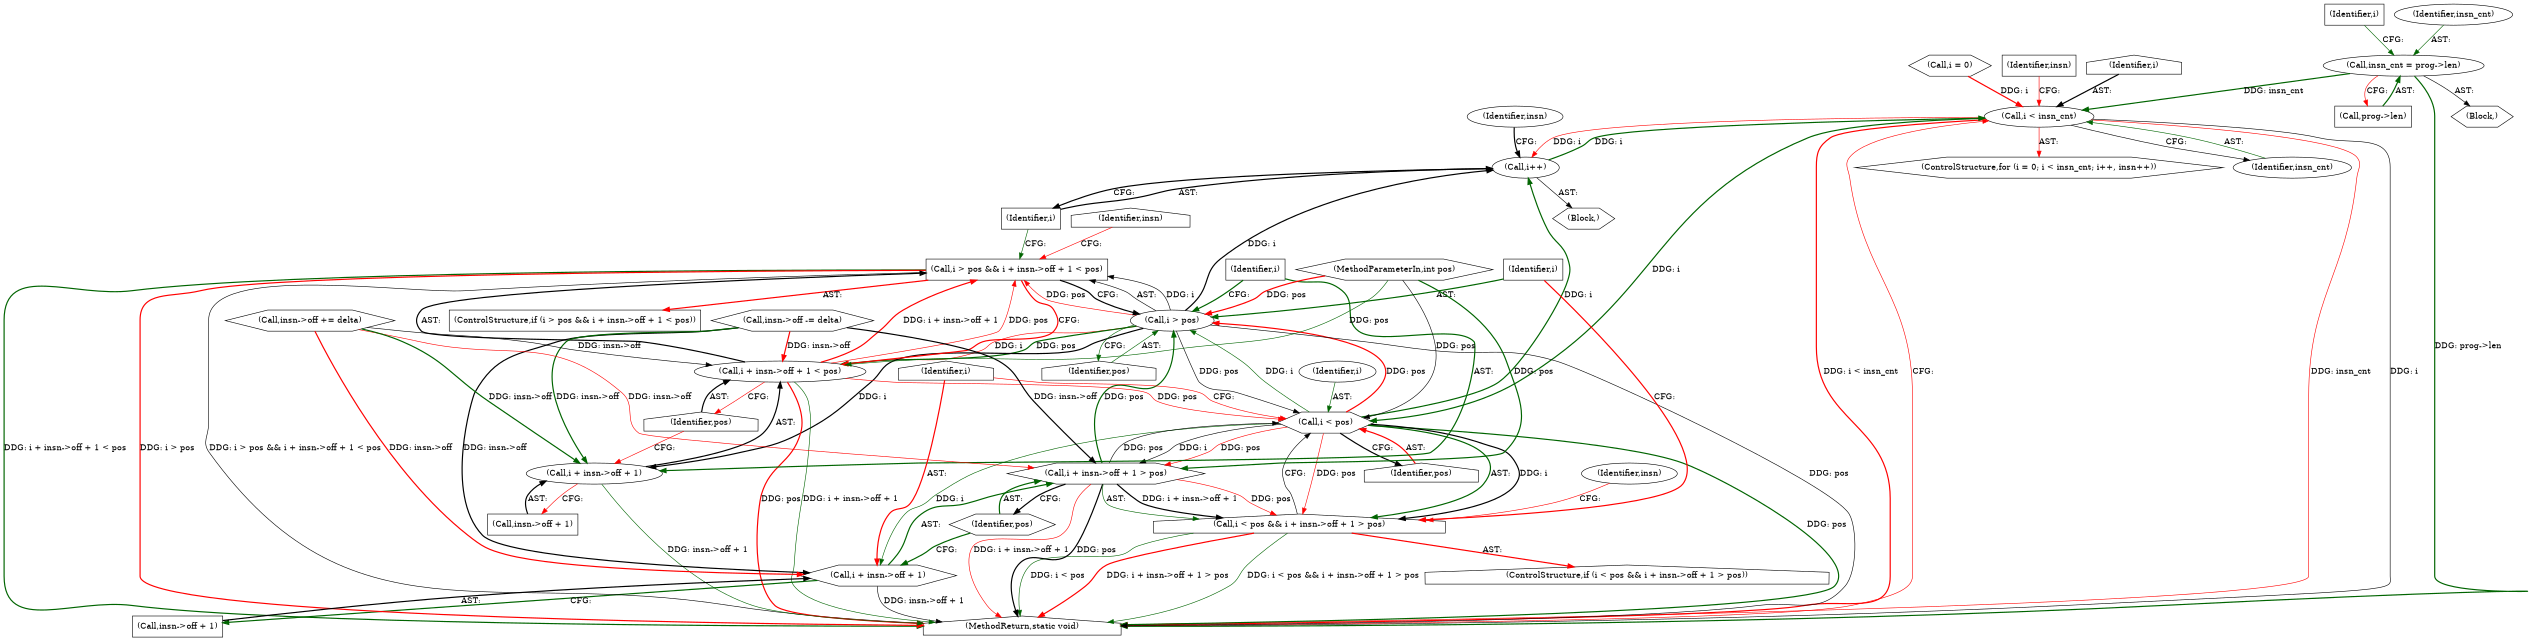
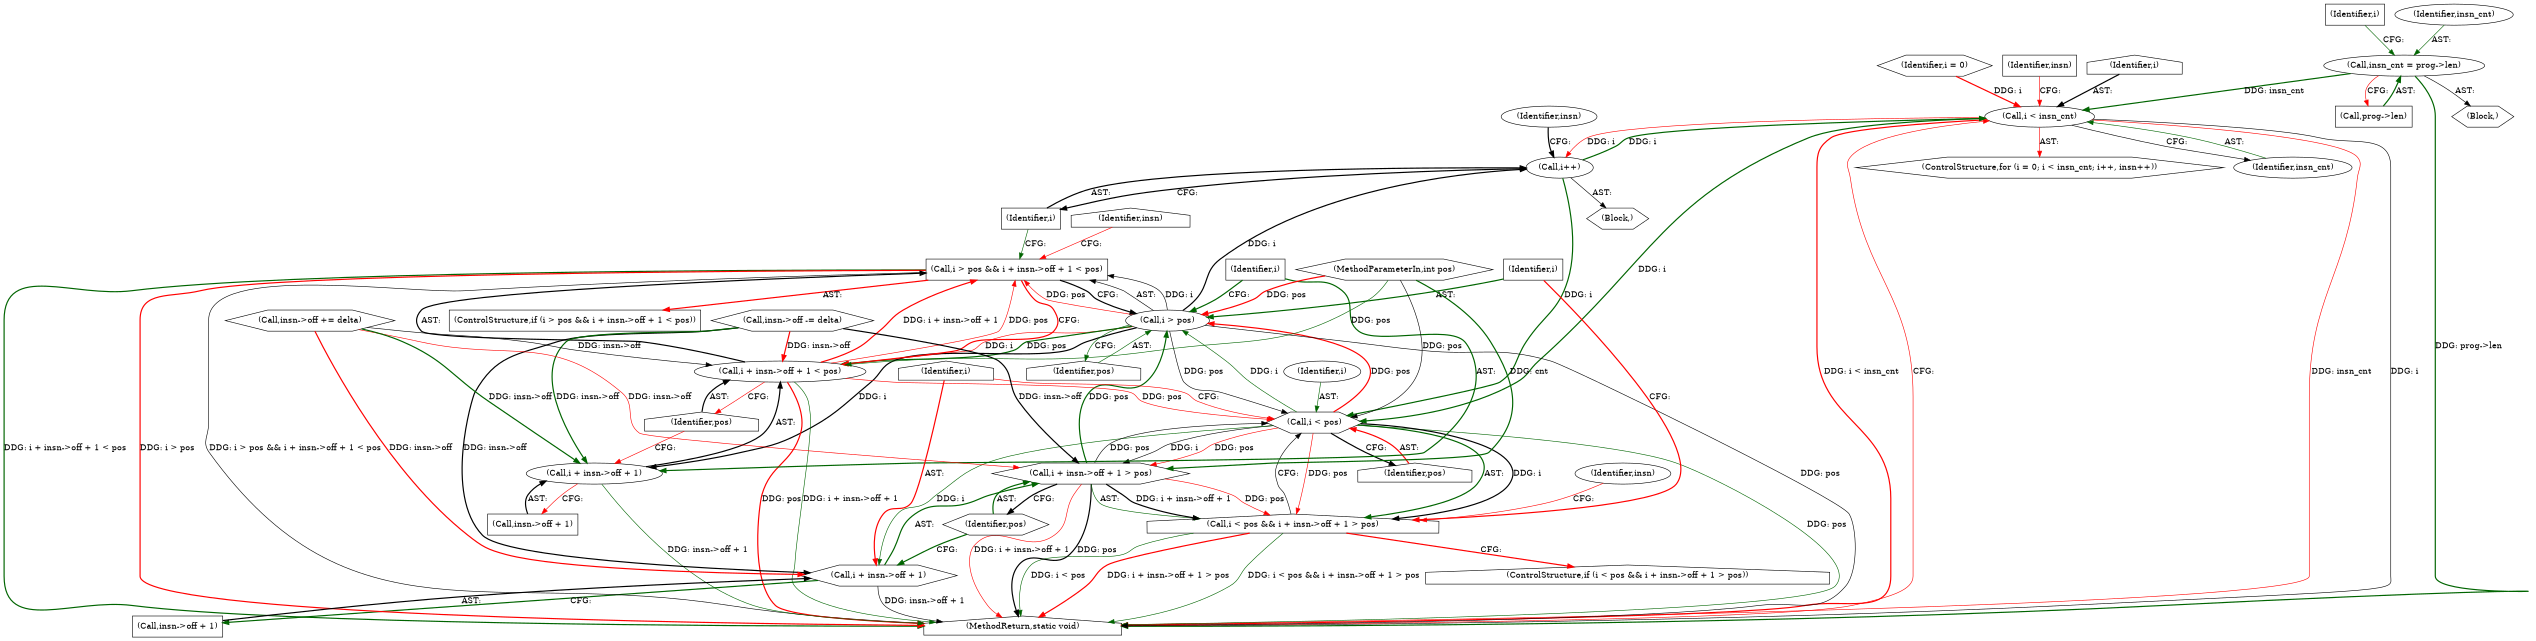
(1950, 66) -> (1935, 66)
(1529, 350) -> (1521, 351)
(1534, 372) -> (1529, 372)
(1494, 550) -> (1493, 550)
(1744, 602) -> (1750, 602)
